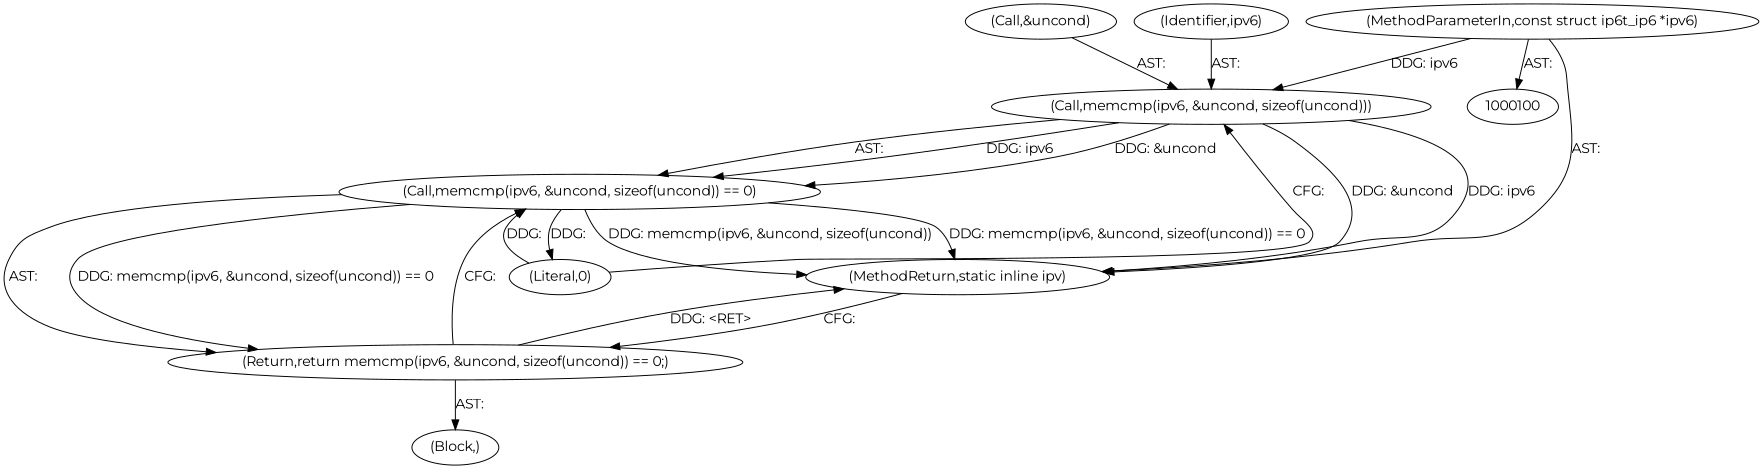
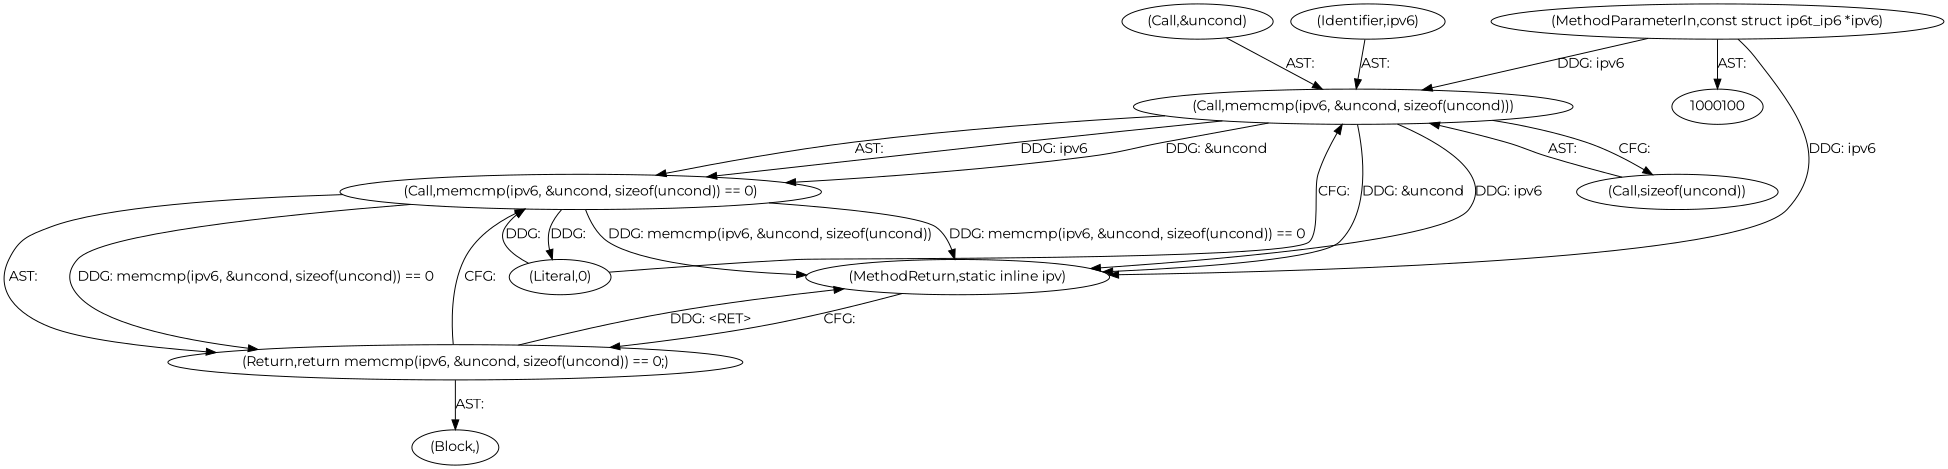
(1588, 149) -> (1842, 149)
none -> (1677, 192)
